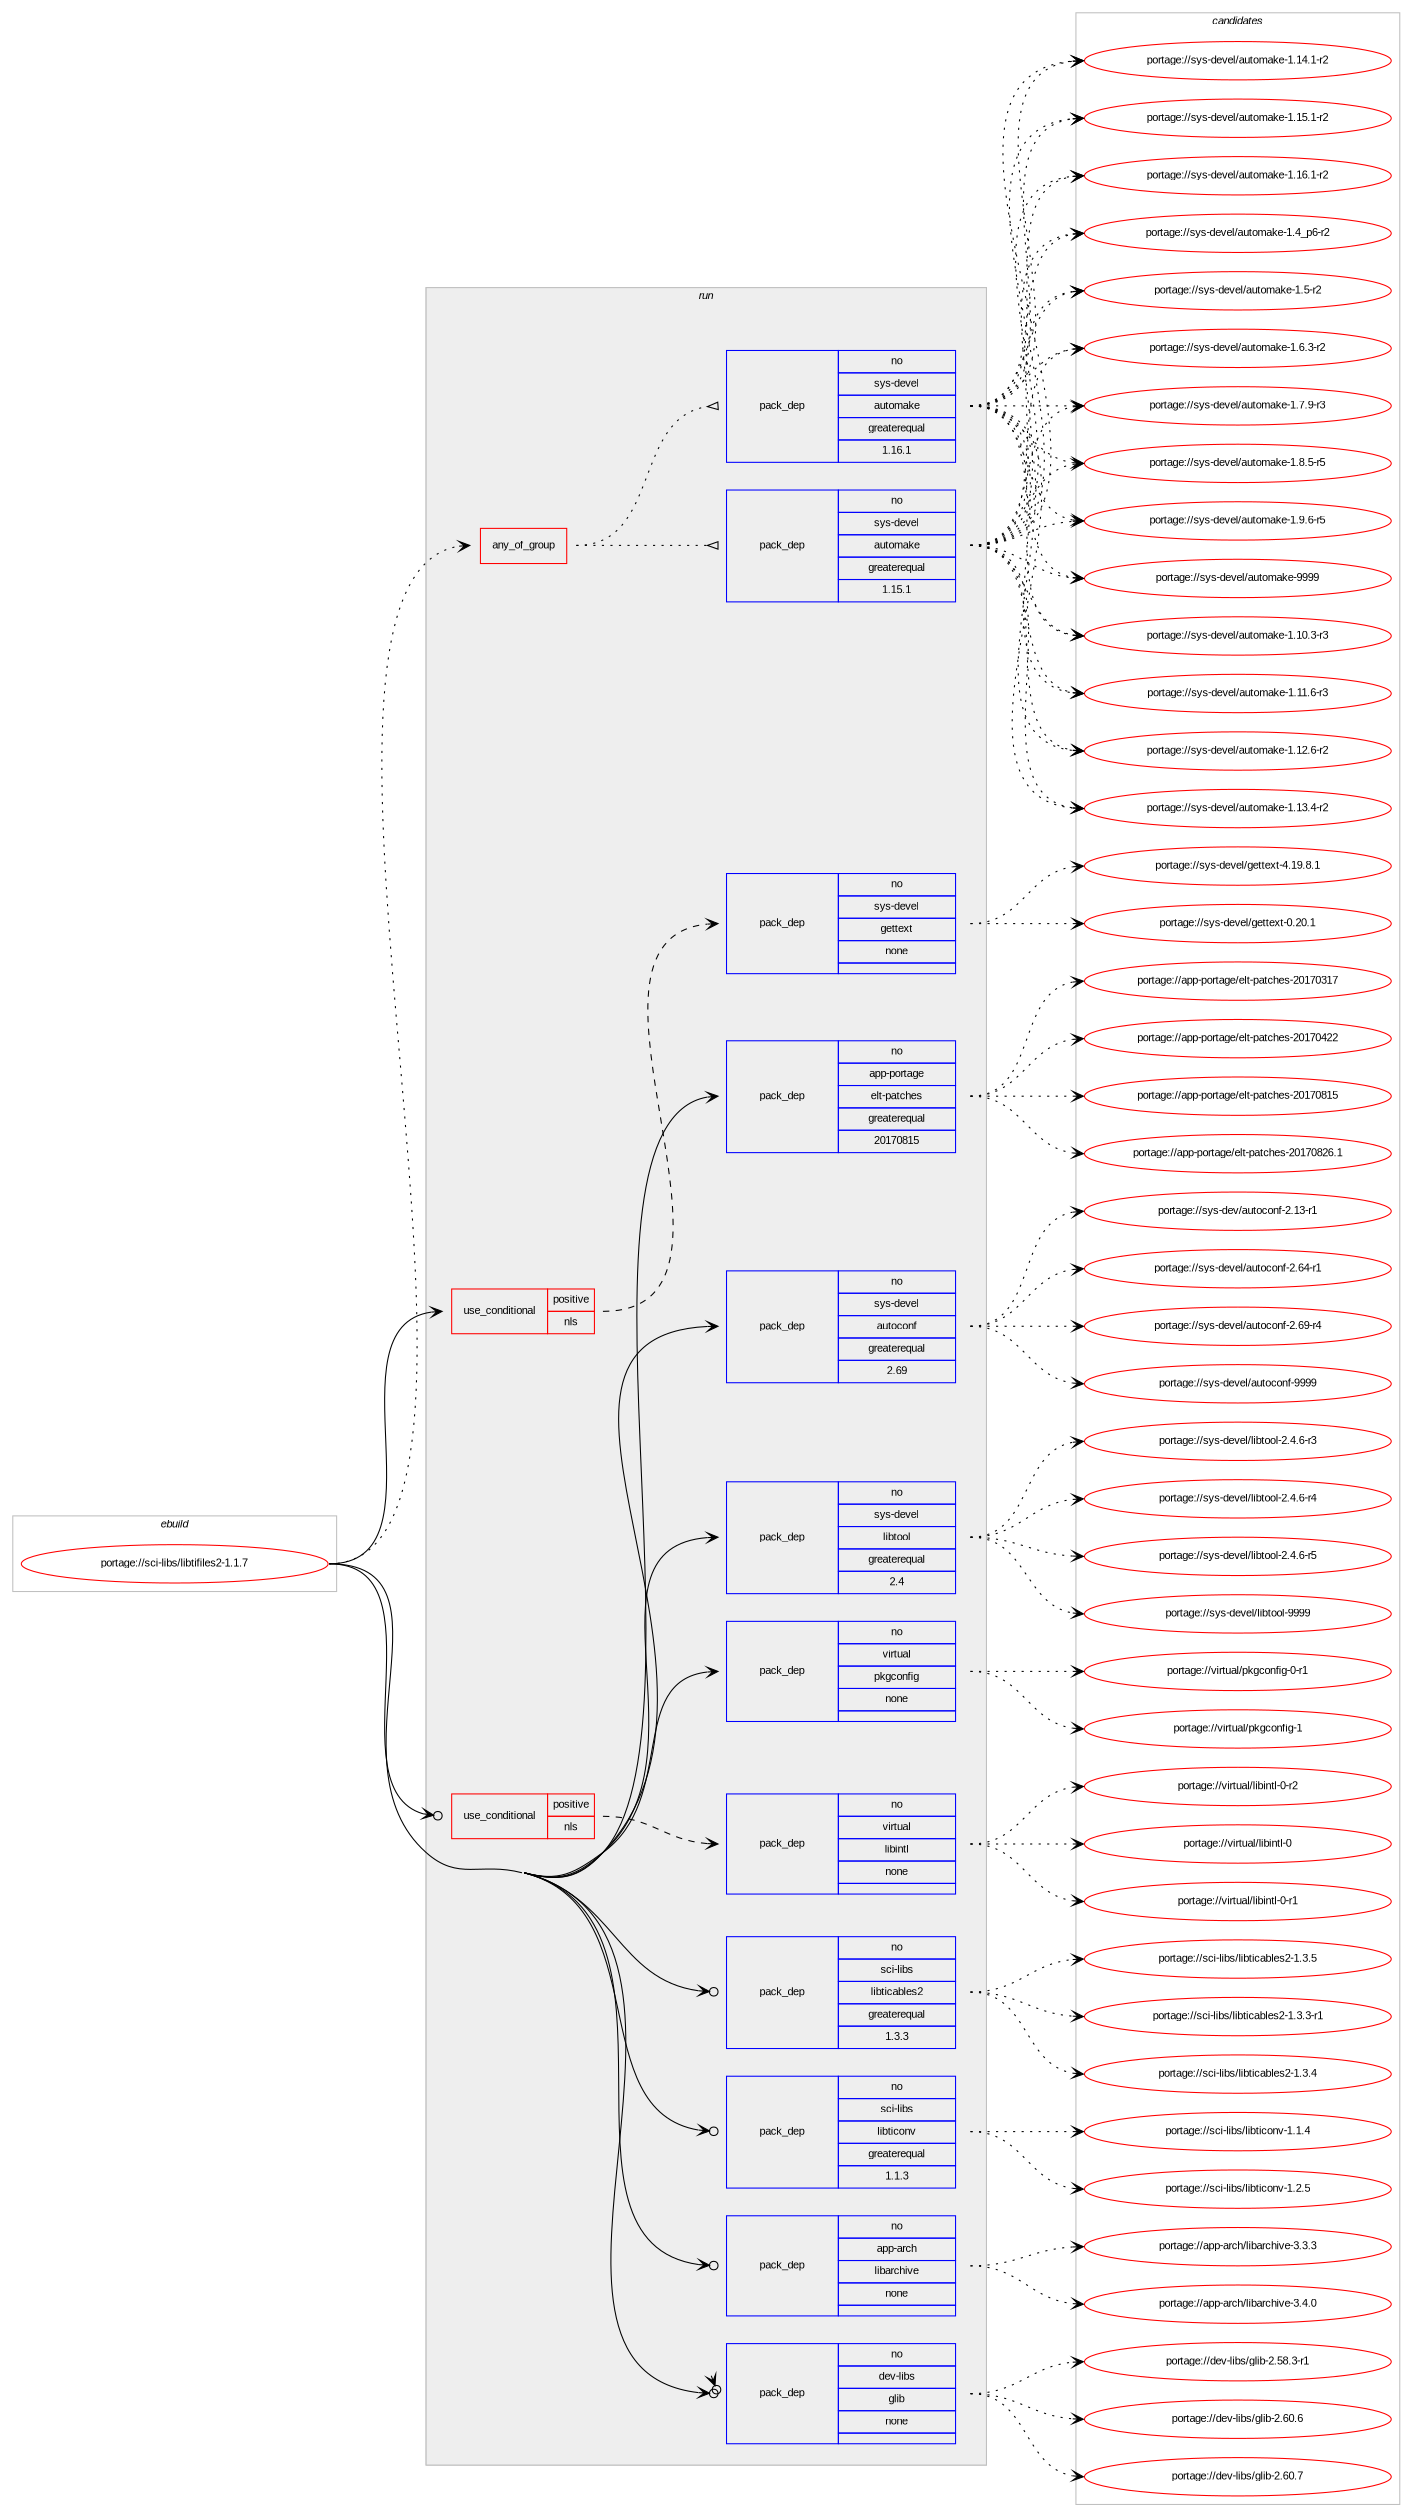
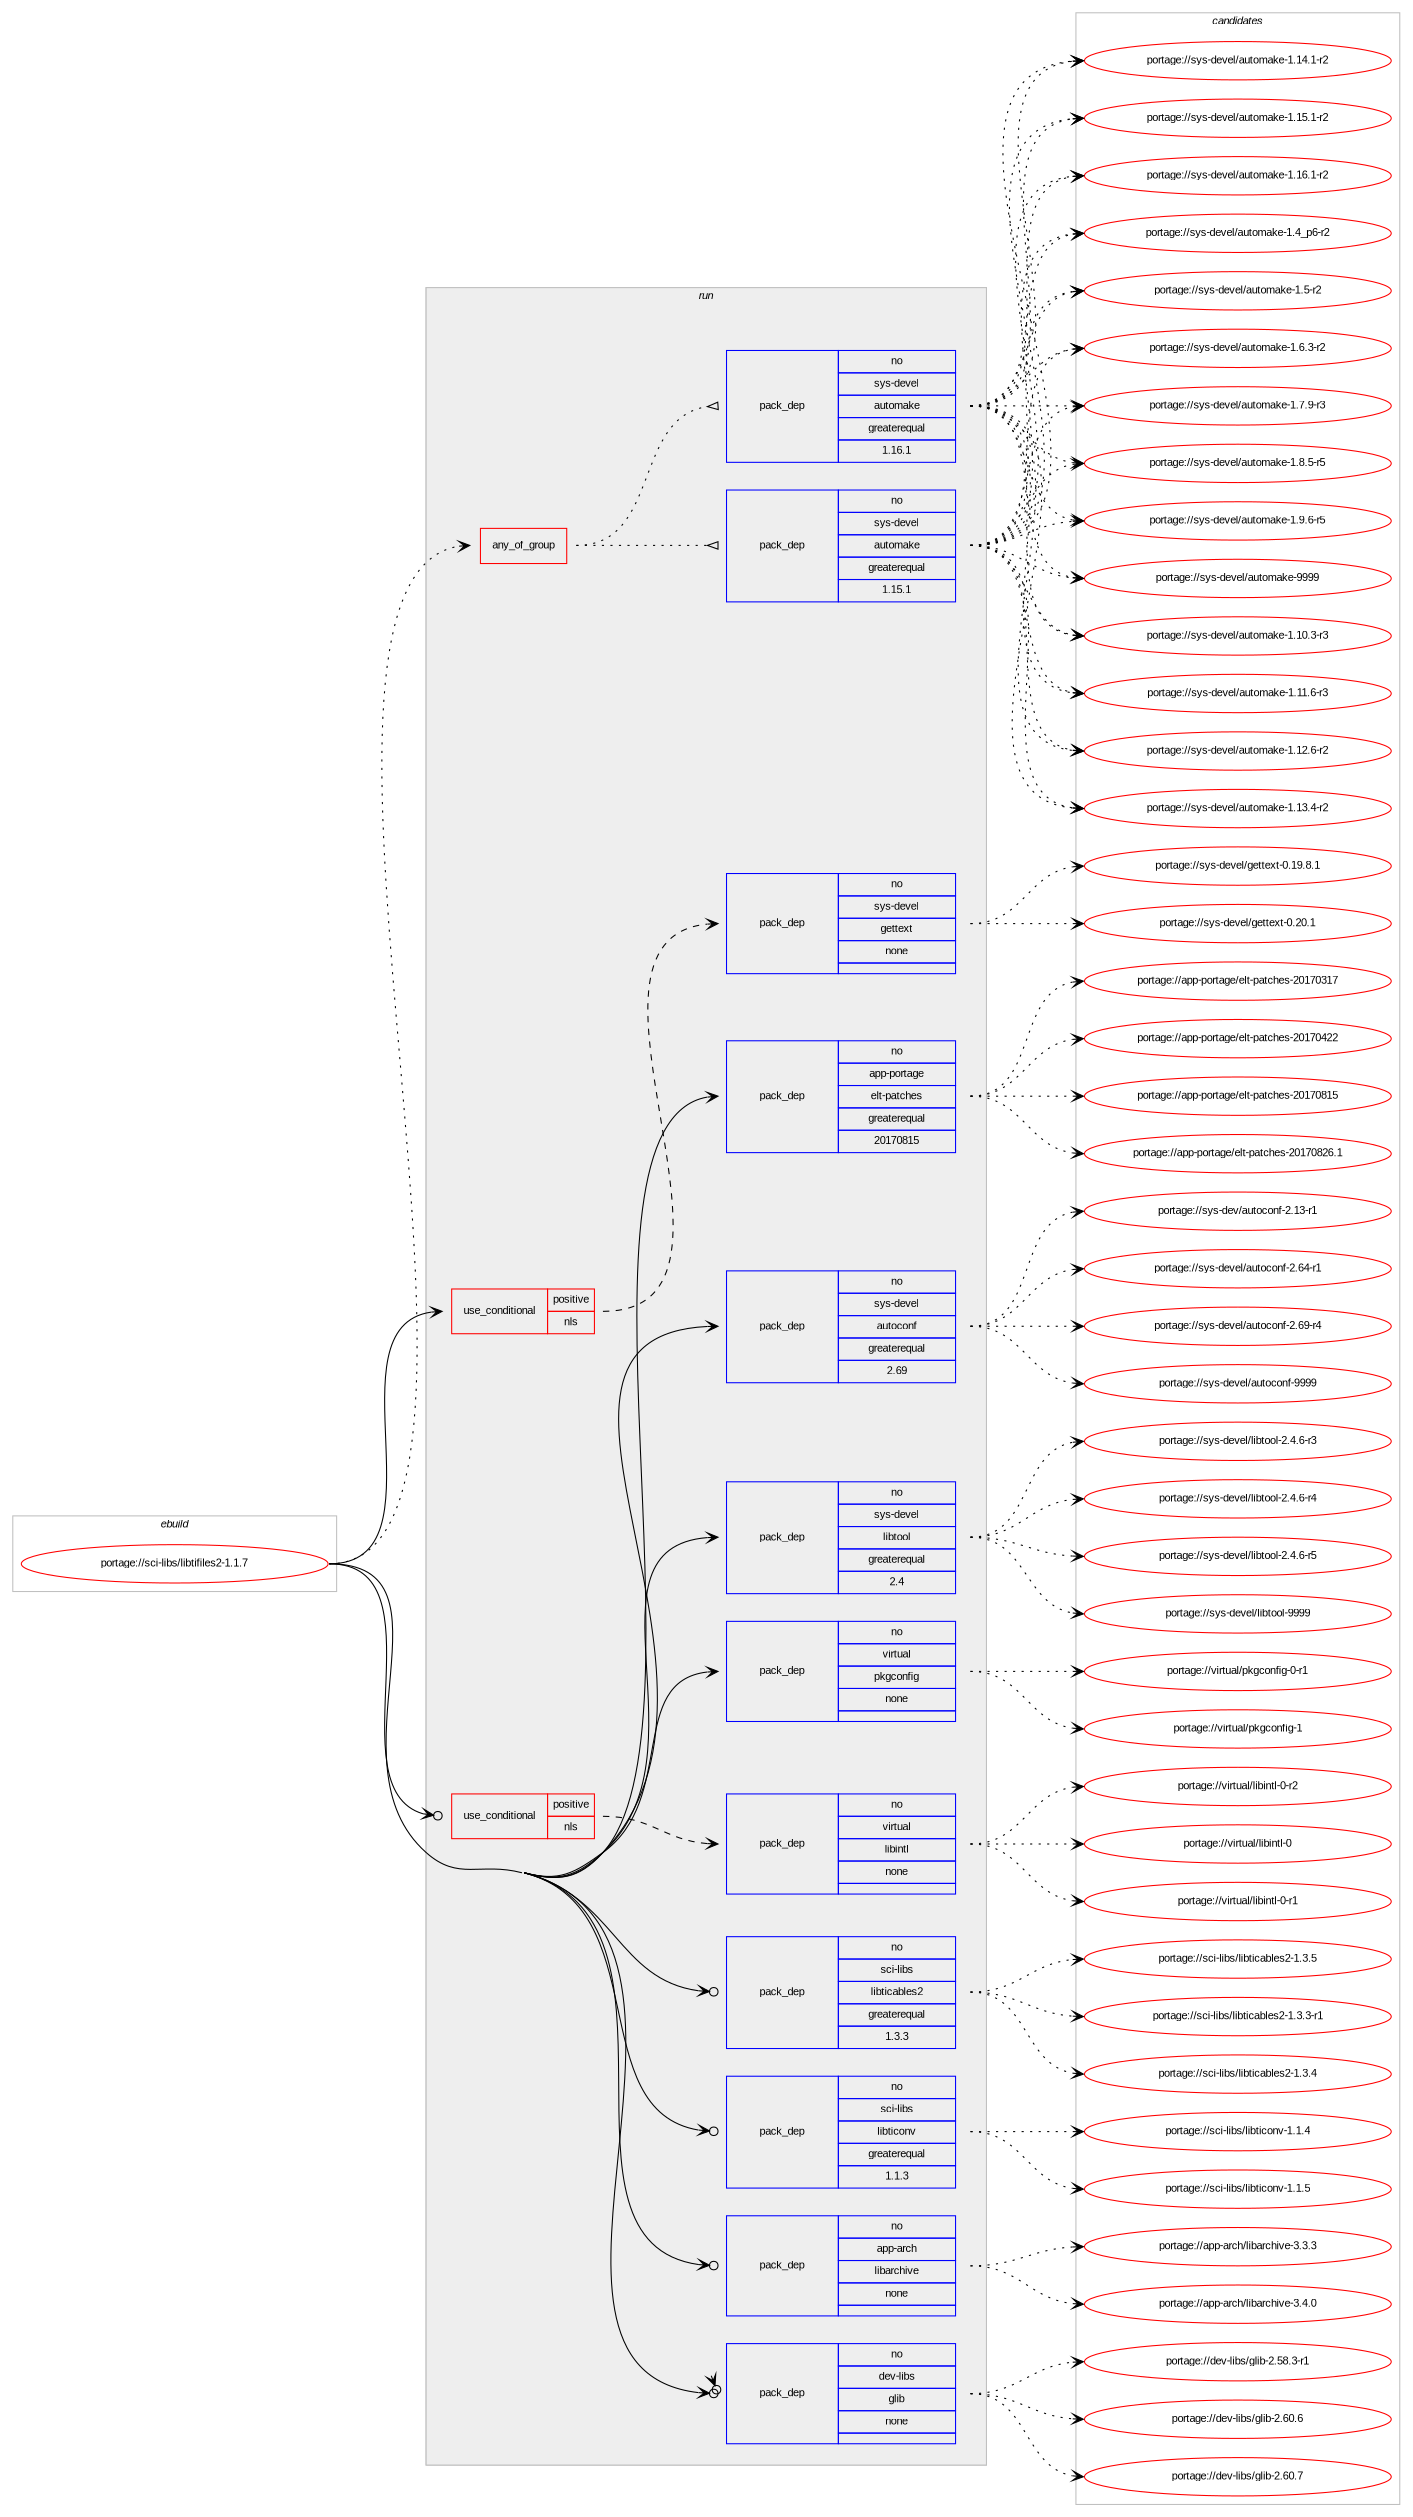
(1238, 866) -> (1238, 866)
(1238, 2189) -> (1238, 2189)
